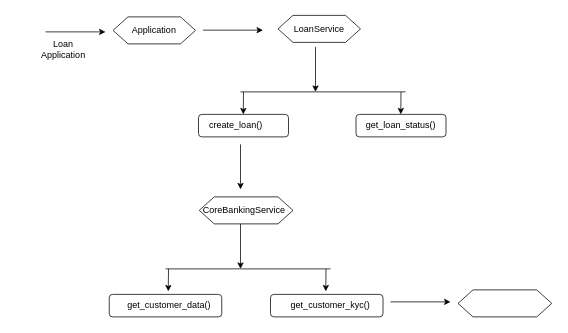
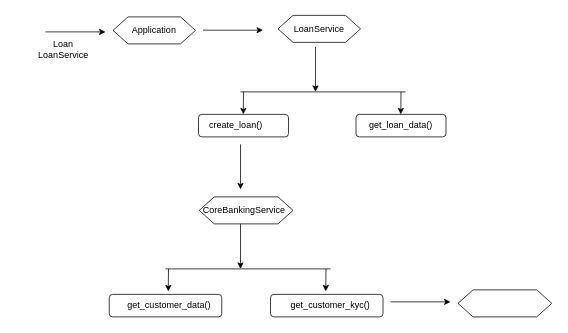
(63, 49) -> (63, 49)
(401, 126) -> (401, 126)
